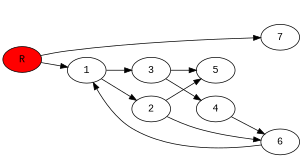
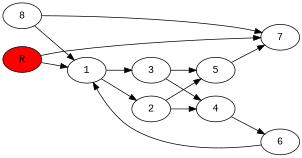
none -> (22, 16)
none -> (245, 55)
(209, 132) -> (180, 109)
